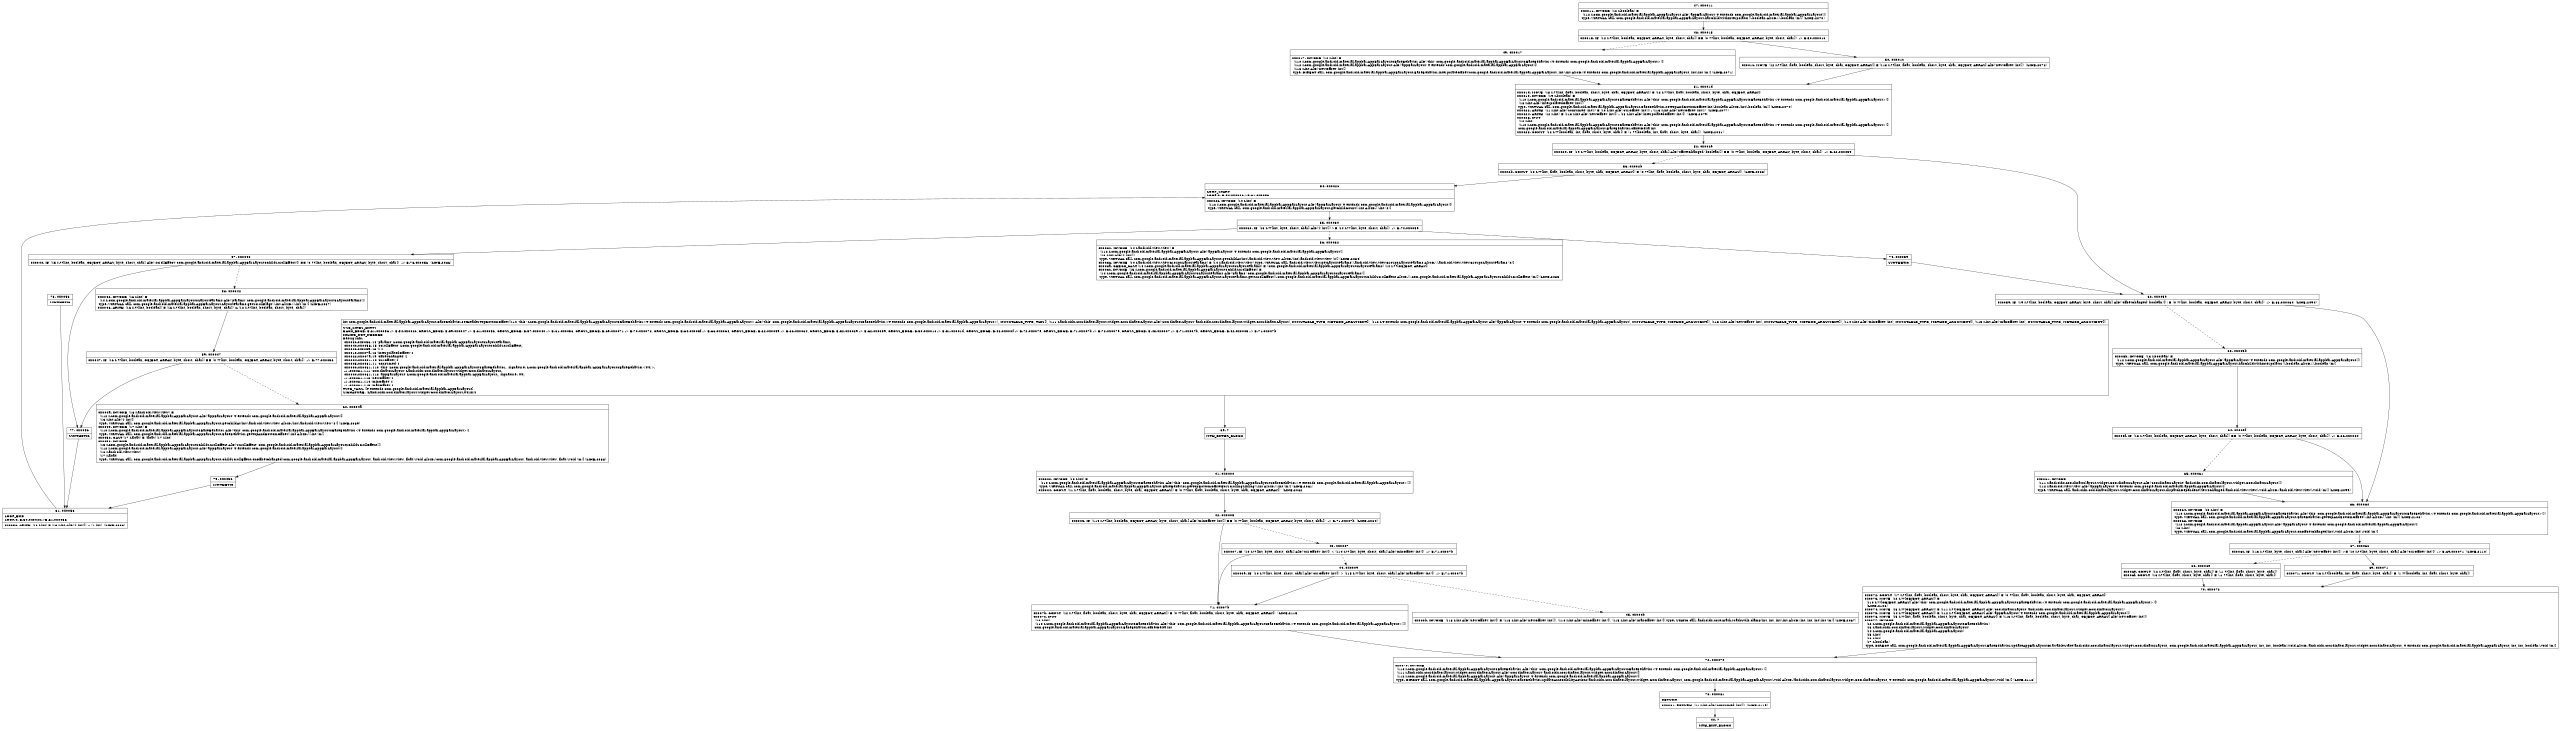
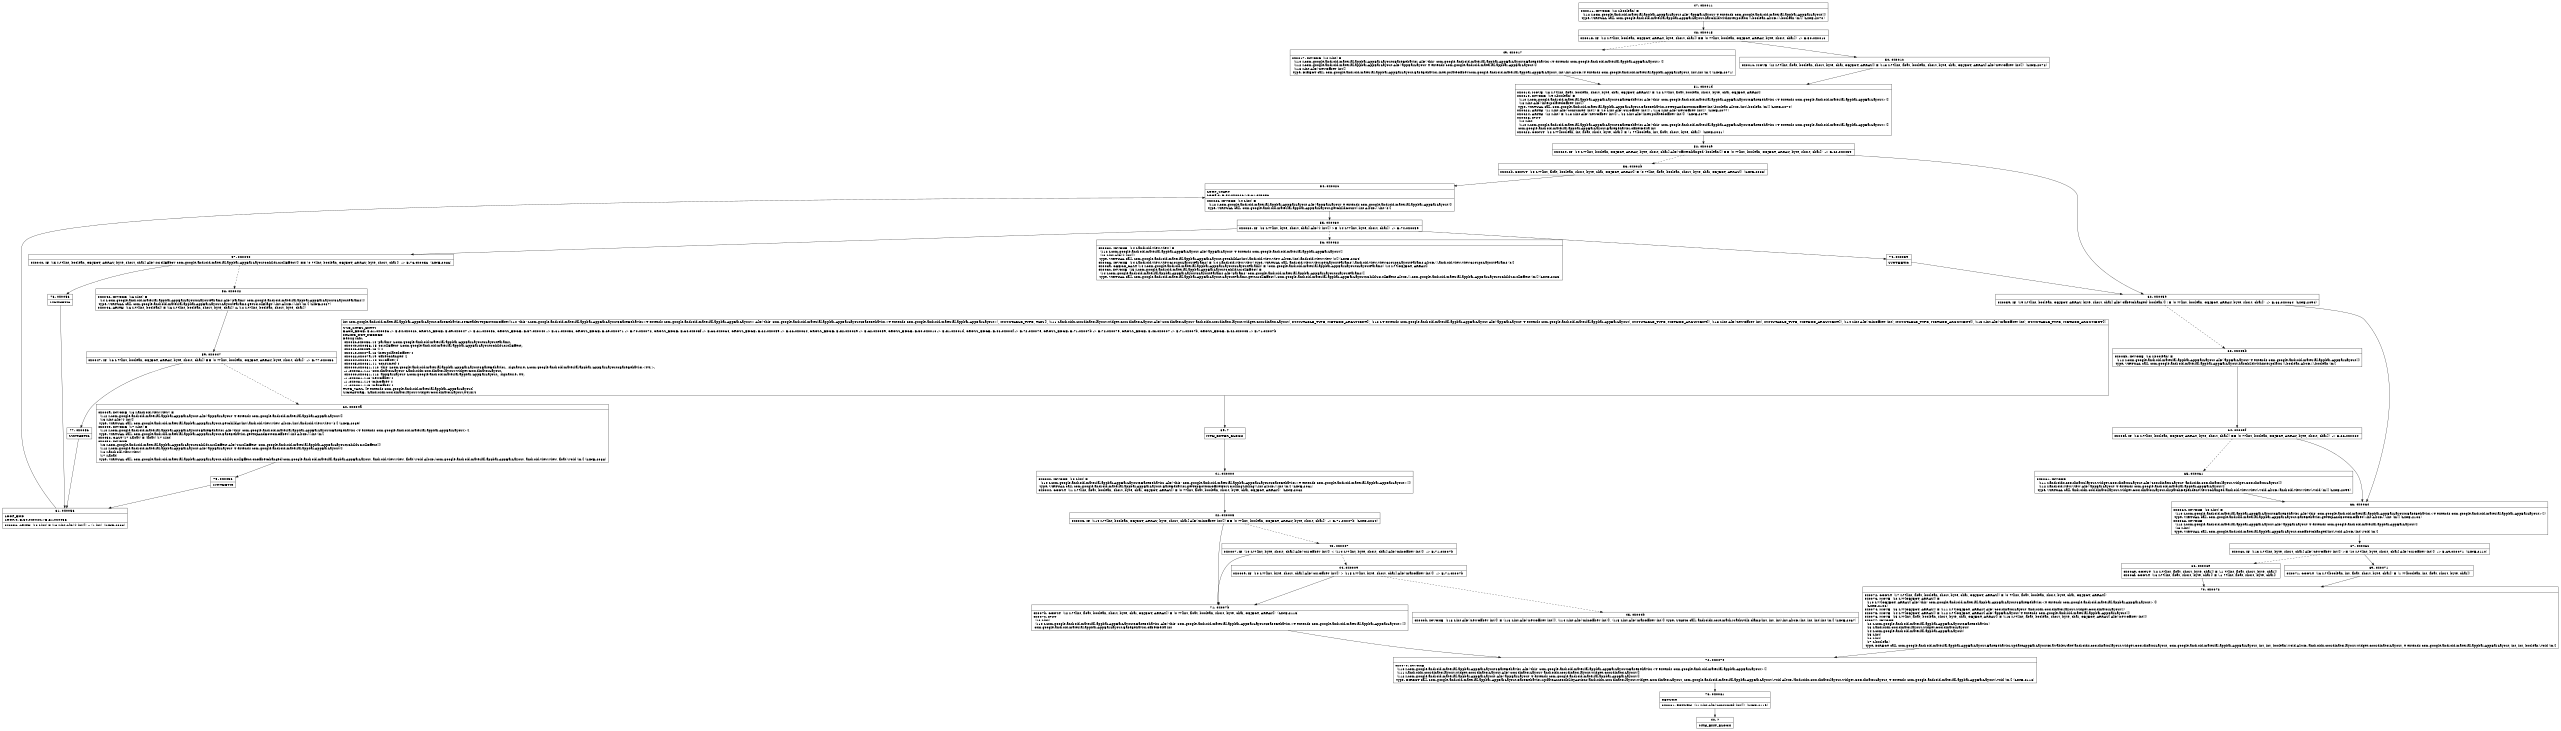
(78, 310) -> (119, 275)
